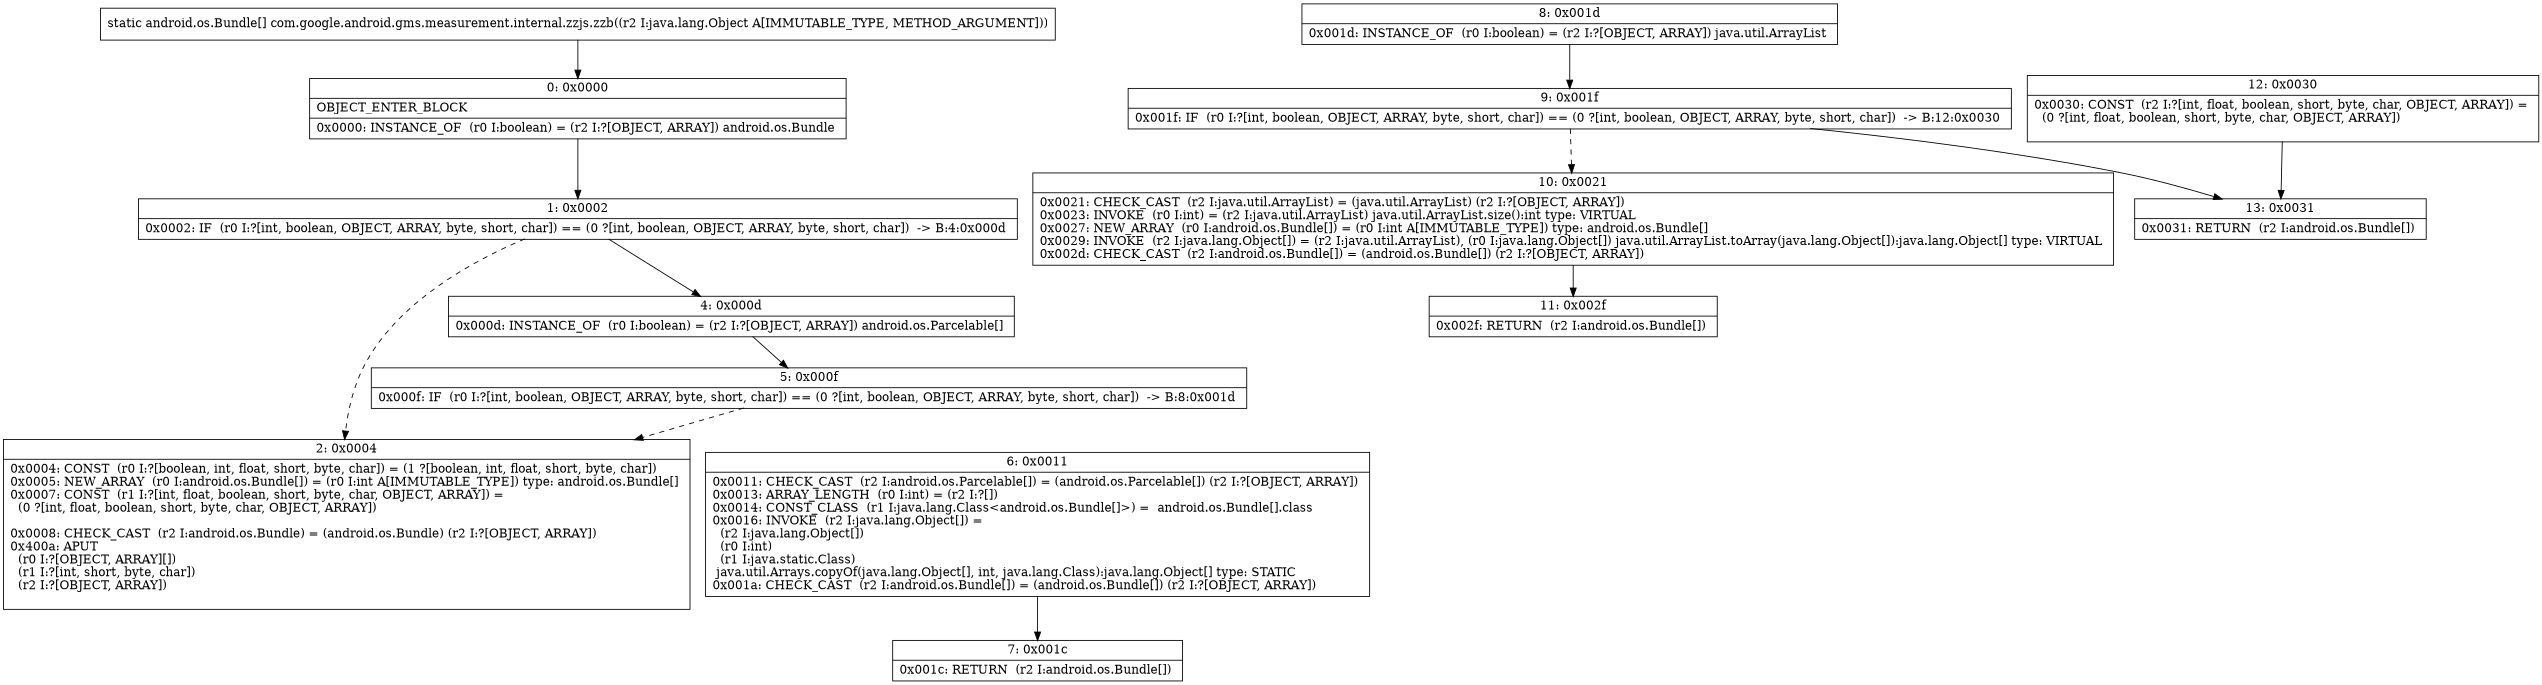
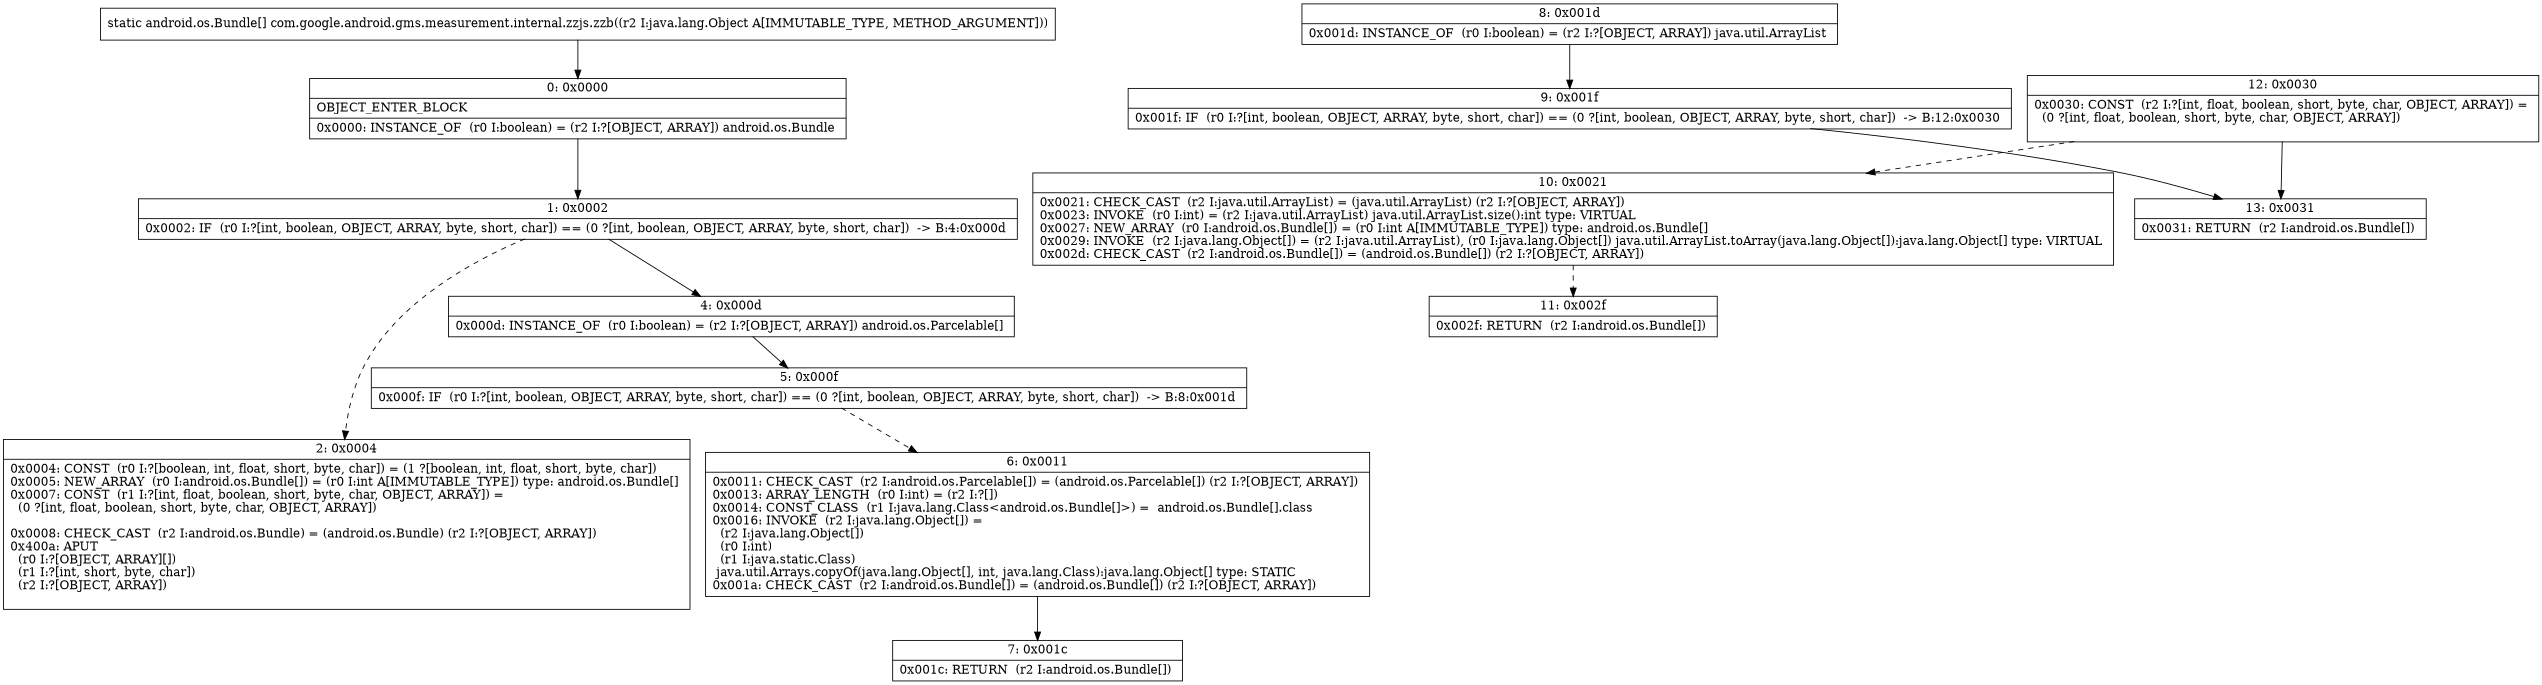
(1571, 147) -> (1975, 157)
(1573, 276) -> (1573, 276)
(693, 423) -> (876, 428)
